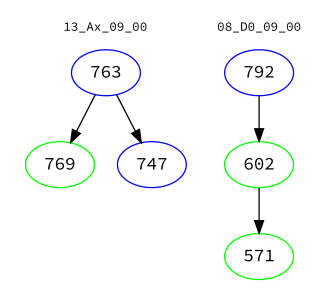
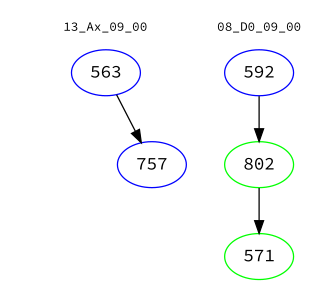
(106, 73) -> (106, 73)
(259, 73) -> (259, 73)
(60, 165) -> none
(152, 165) -> (152, 165)
(259, 165) -> (259, 165)
